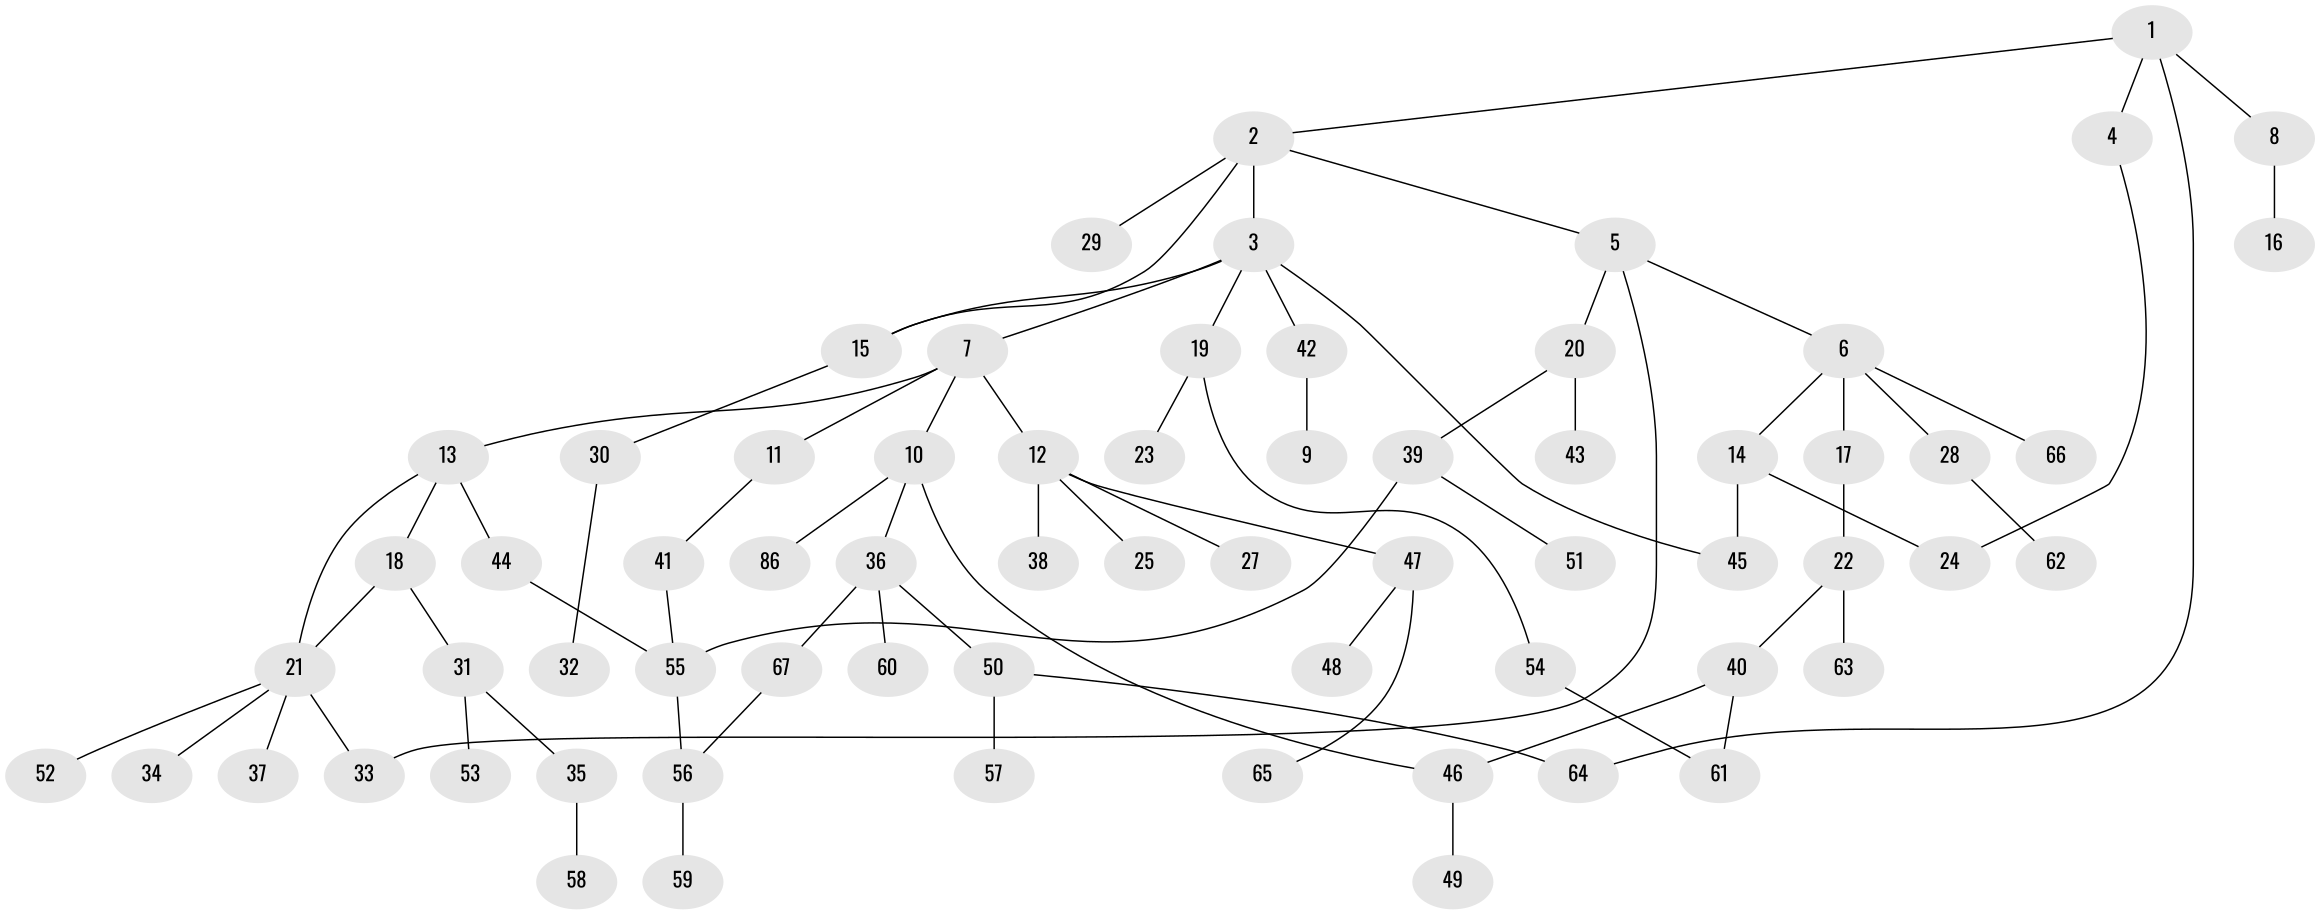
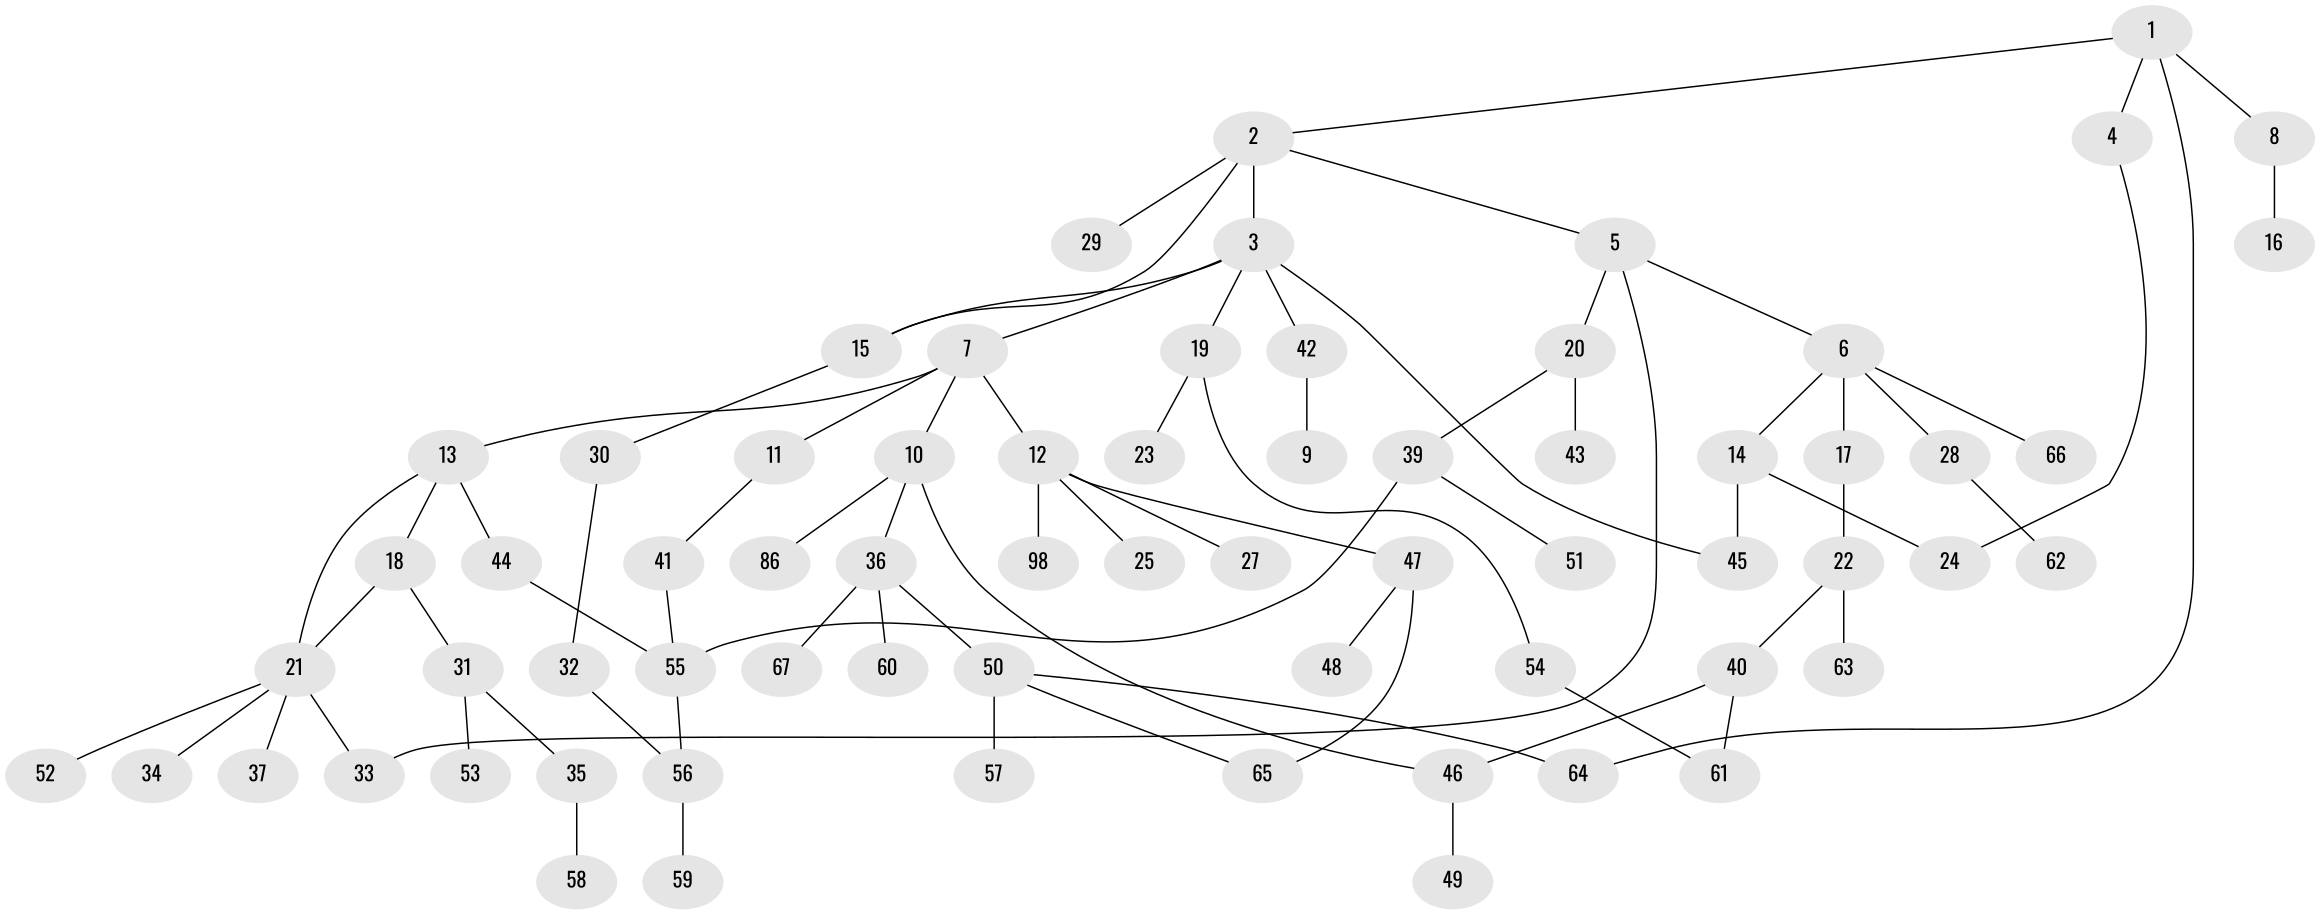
(1038, 563) -> (1038, 563)
(732, 723) -> (626, 723)
none -> (1128, 724)
